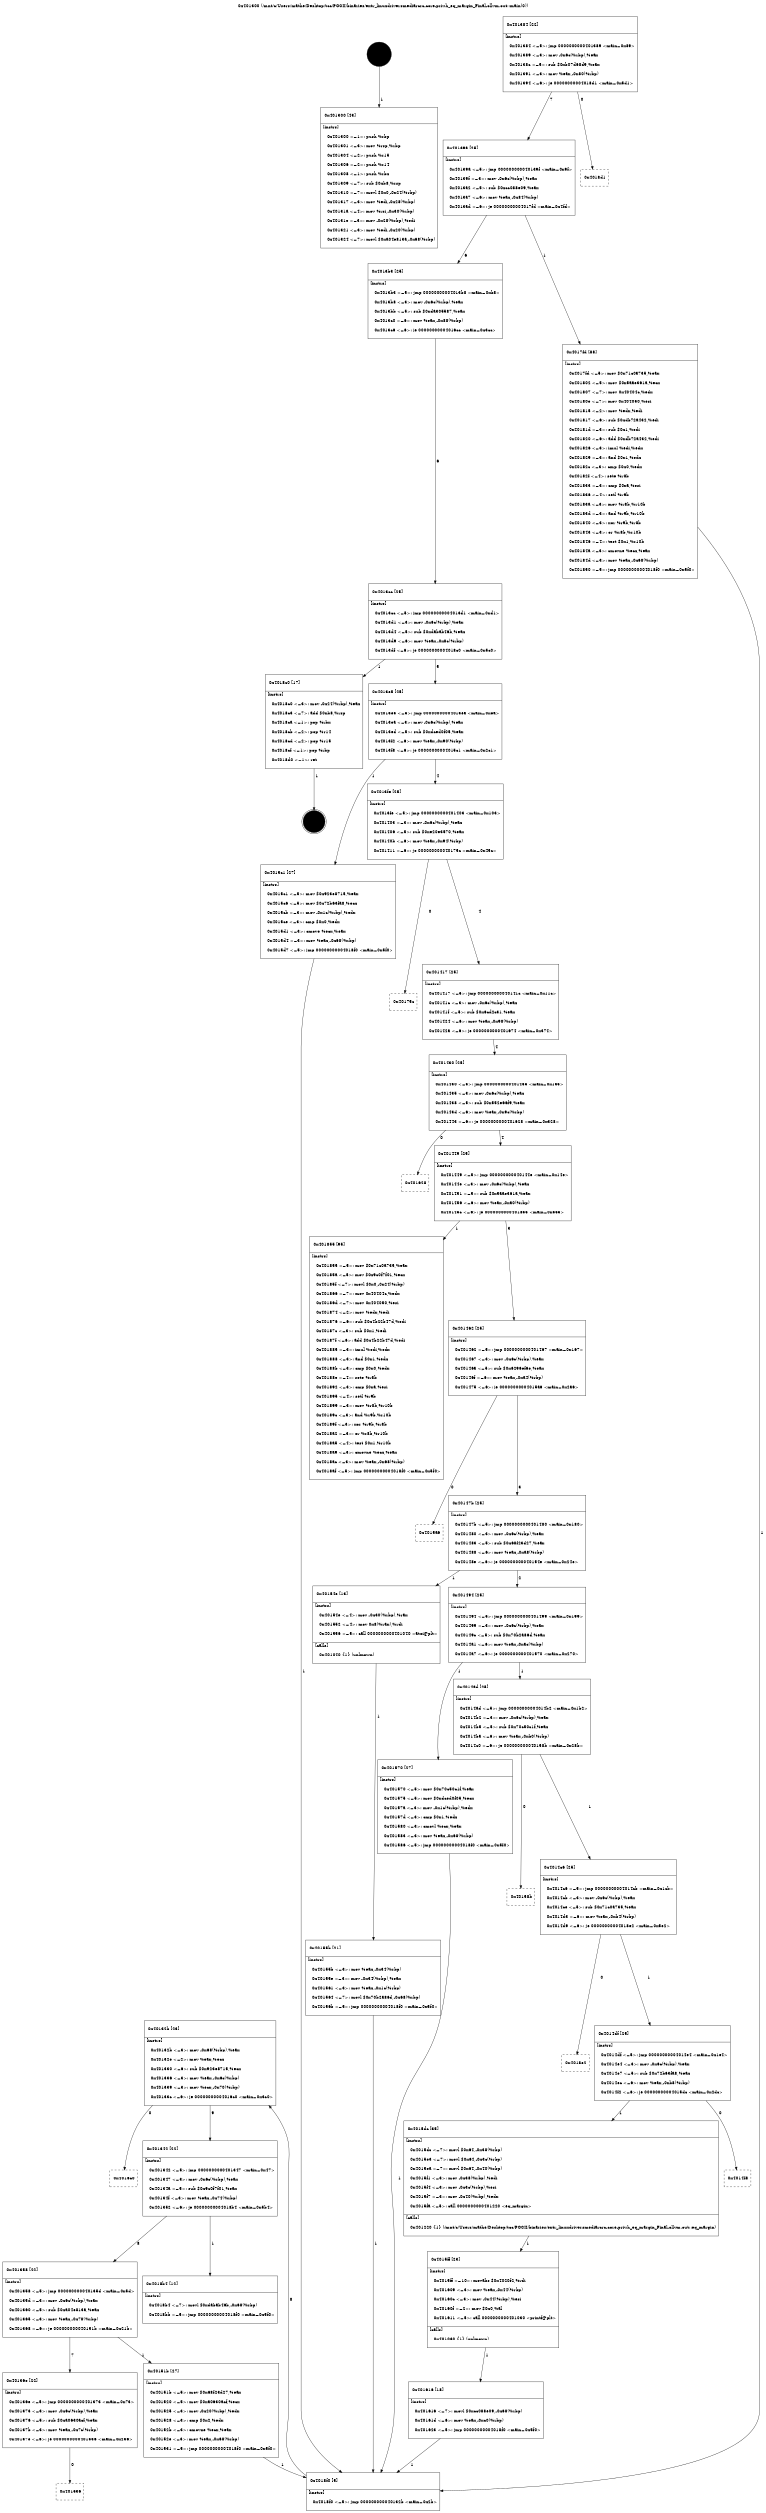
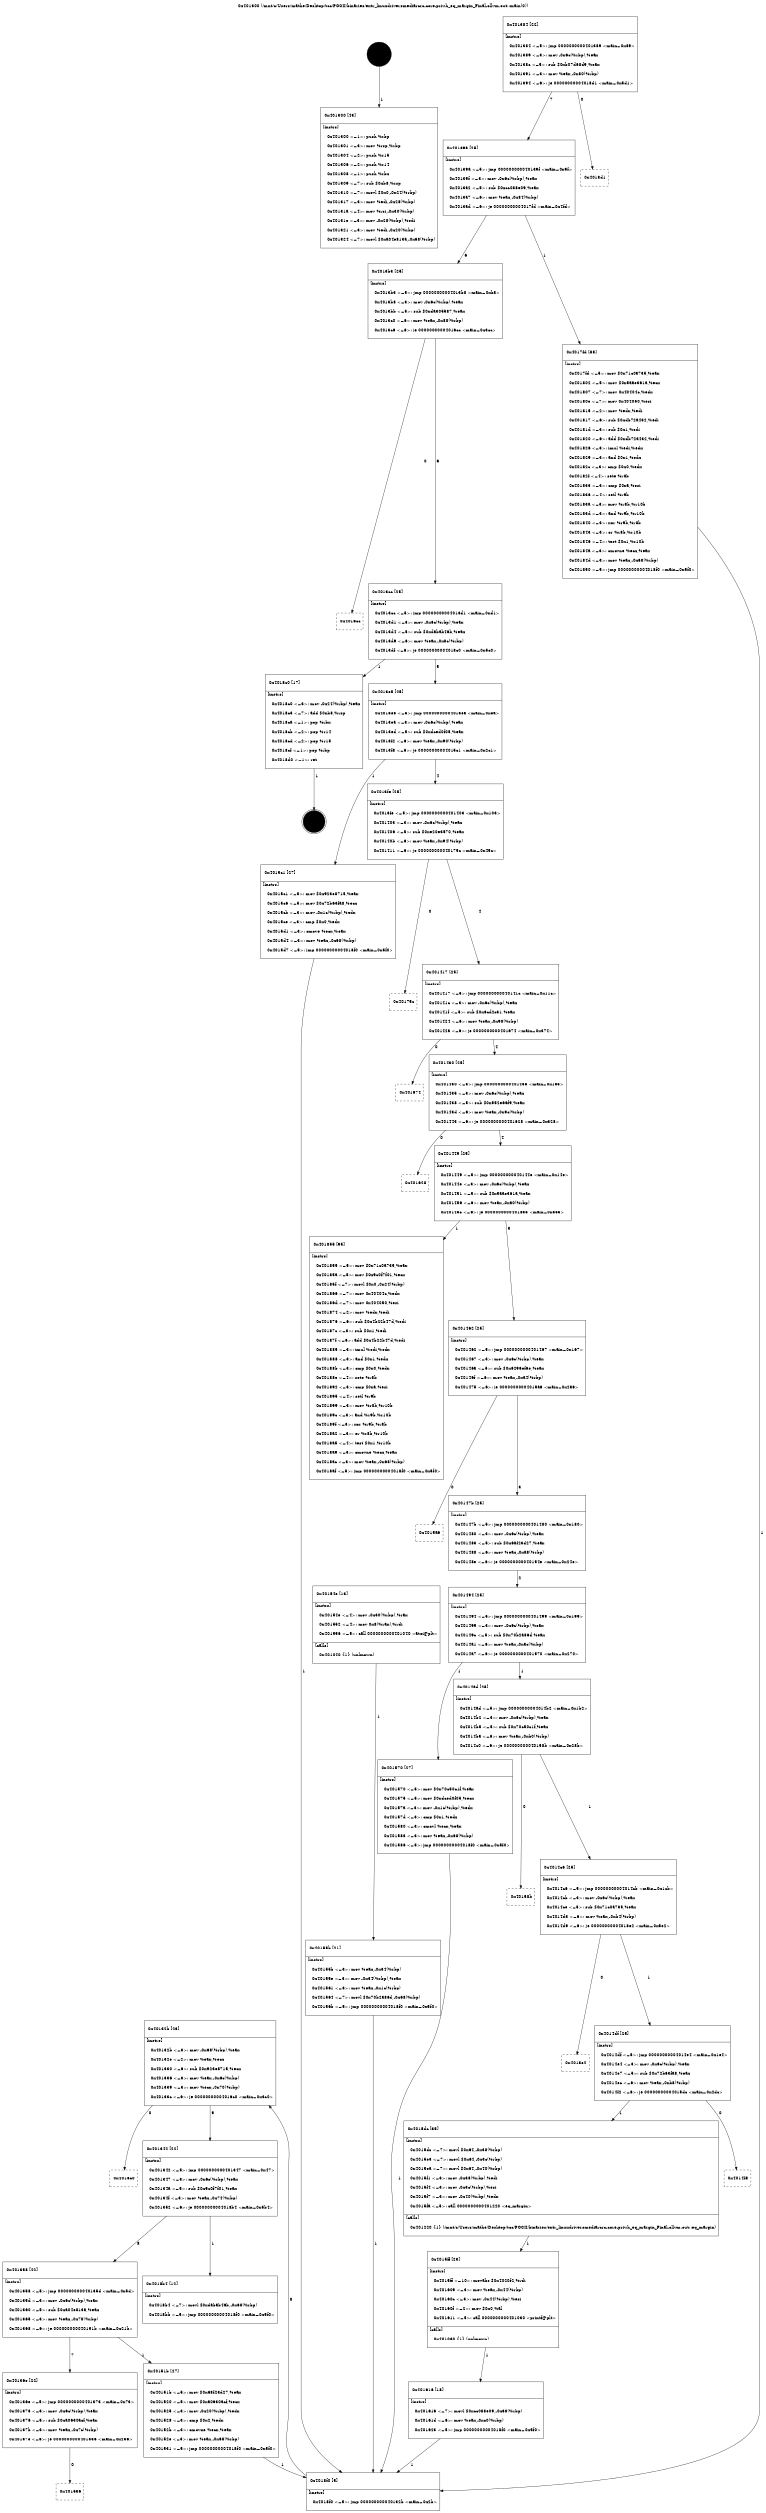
none -> (350, 621)
none -> (410, 1093)
(449, 1577) -> none
